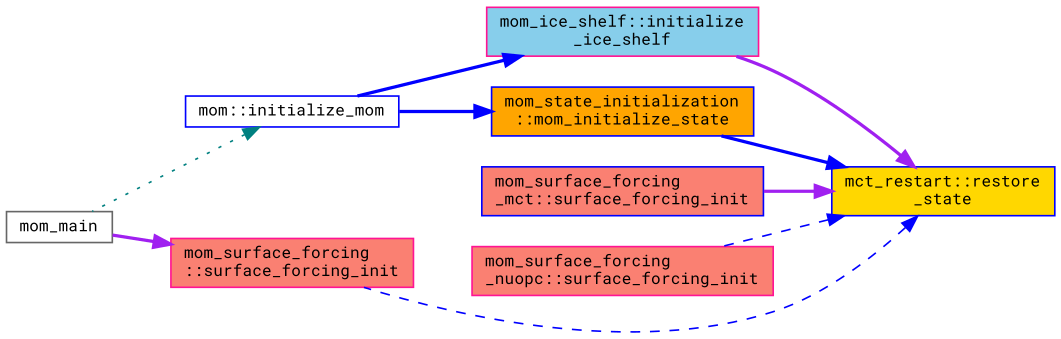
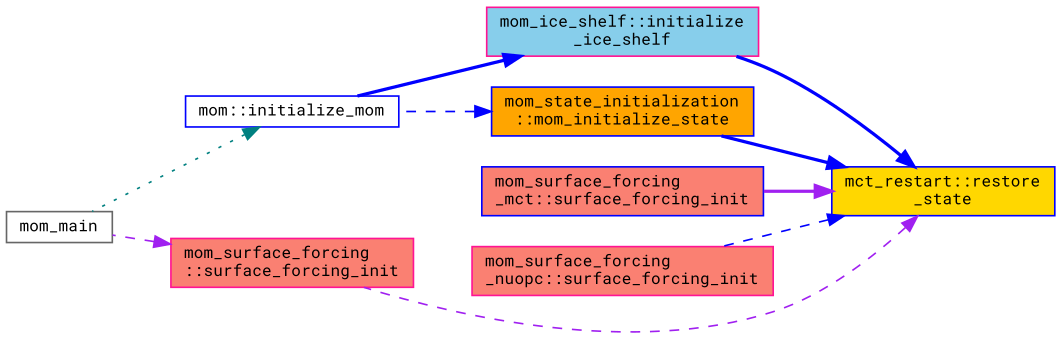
(823, 99) -> (823, 99)
(437, 112) -> (437, 112)
(133, 238) -> (133, 238)
(646, 331) -> (646, 331)
